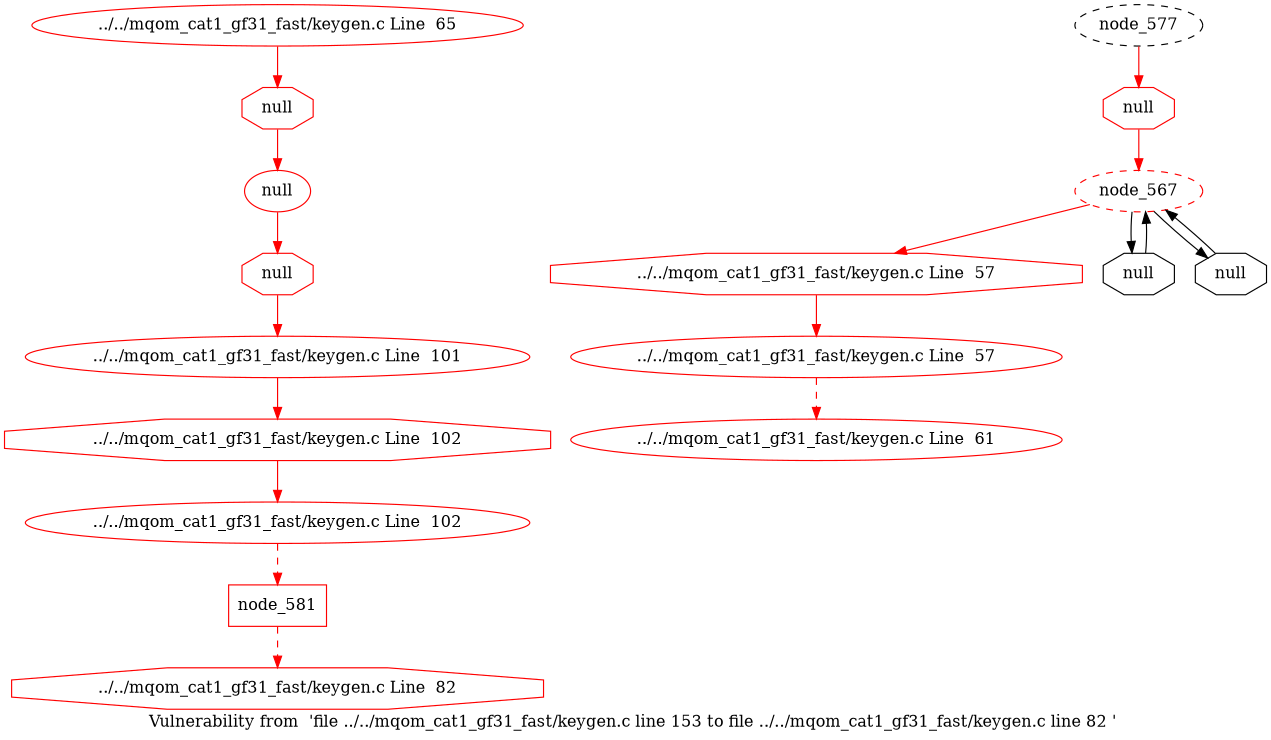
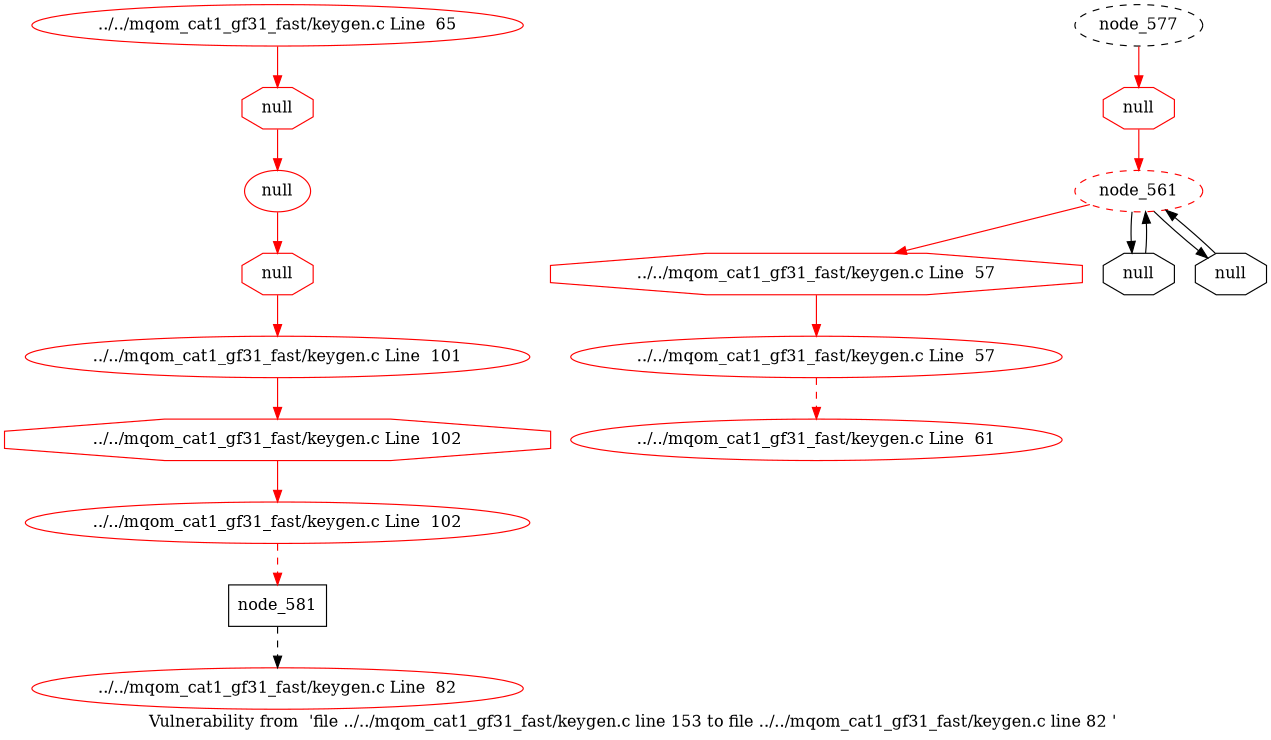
(1139, 191) -> (1139, 191)
(278, 606) -> (278, 606)
(278, 641) -> (278, 641)
(278, 689) -> (278, 689)
